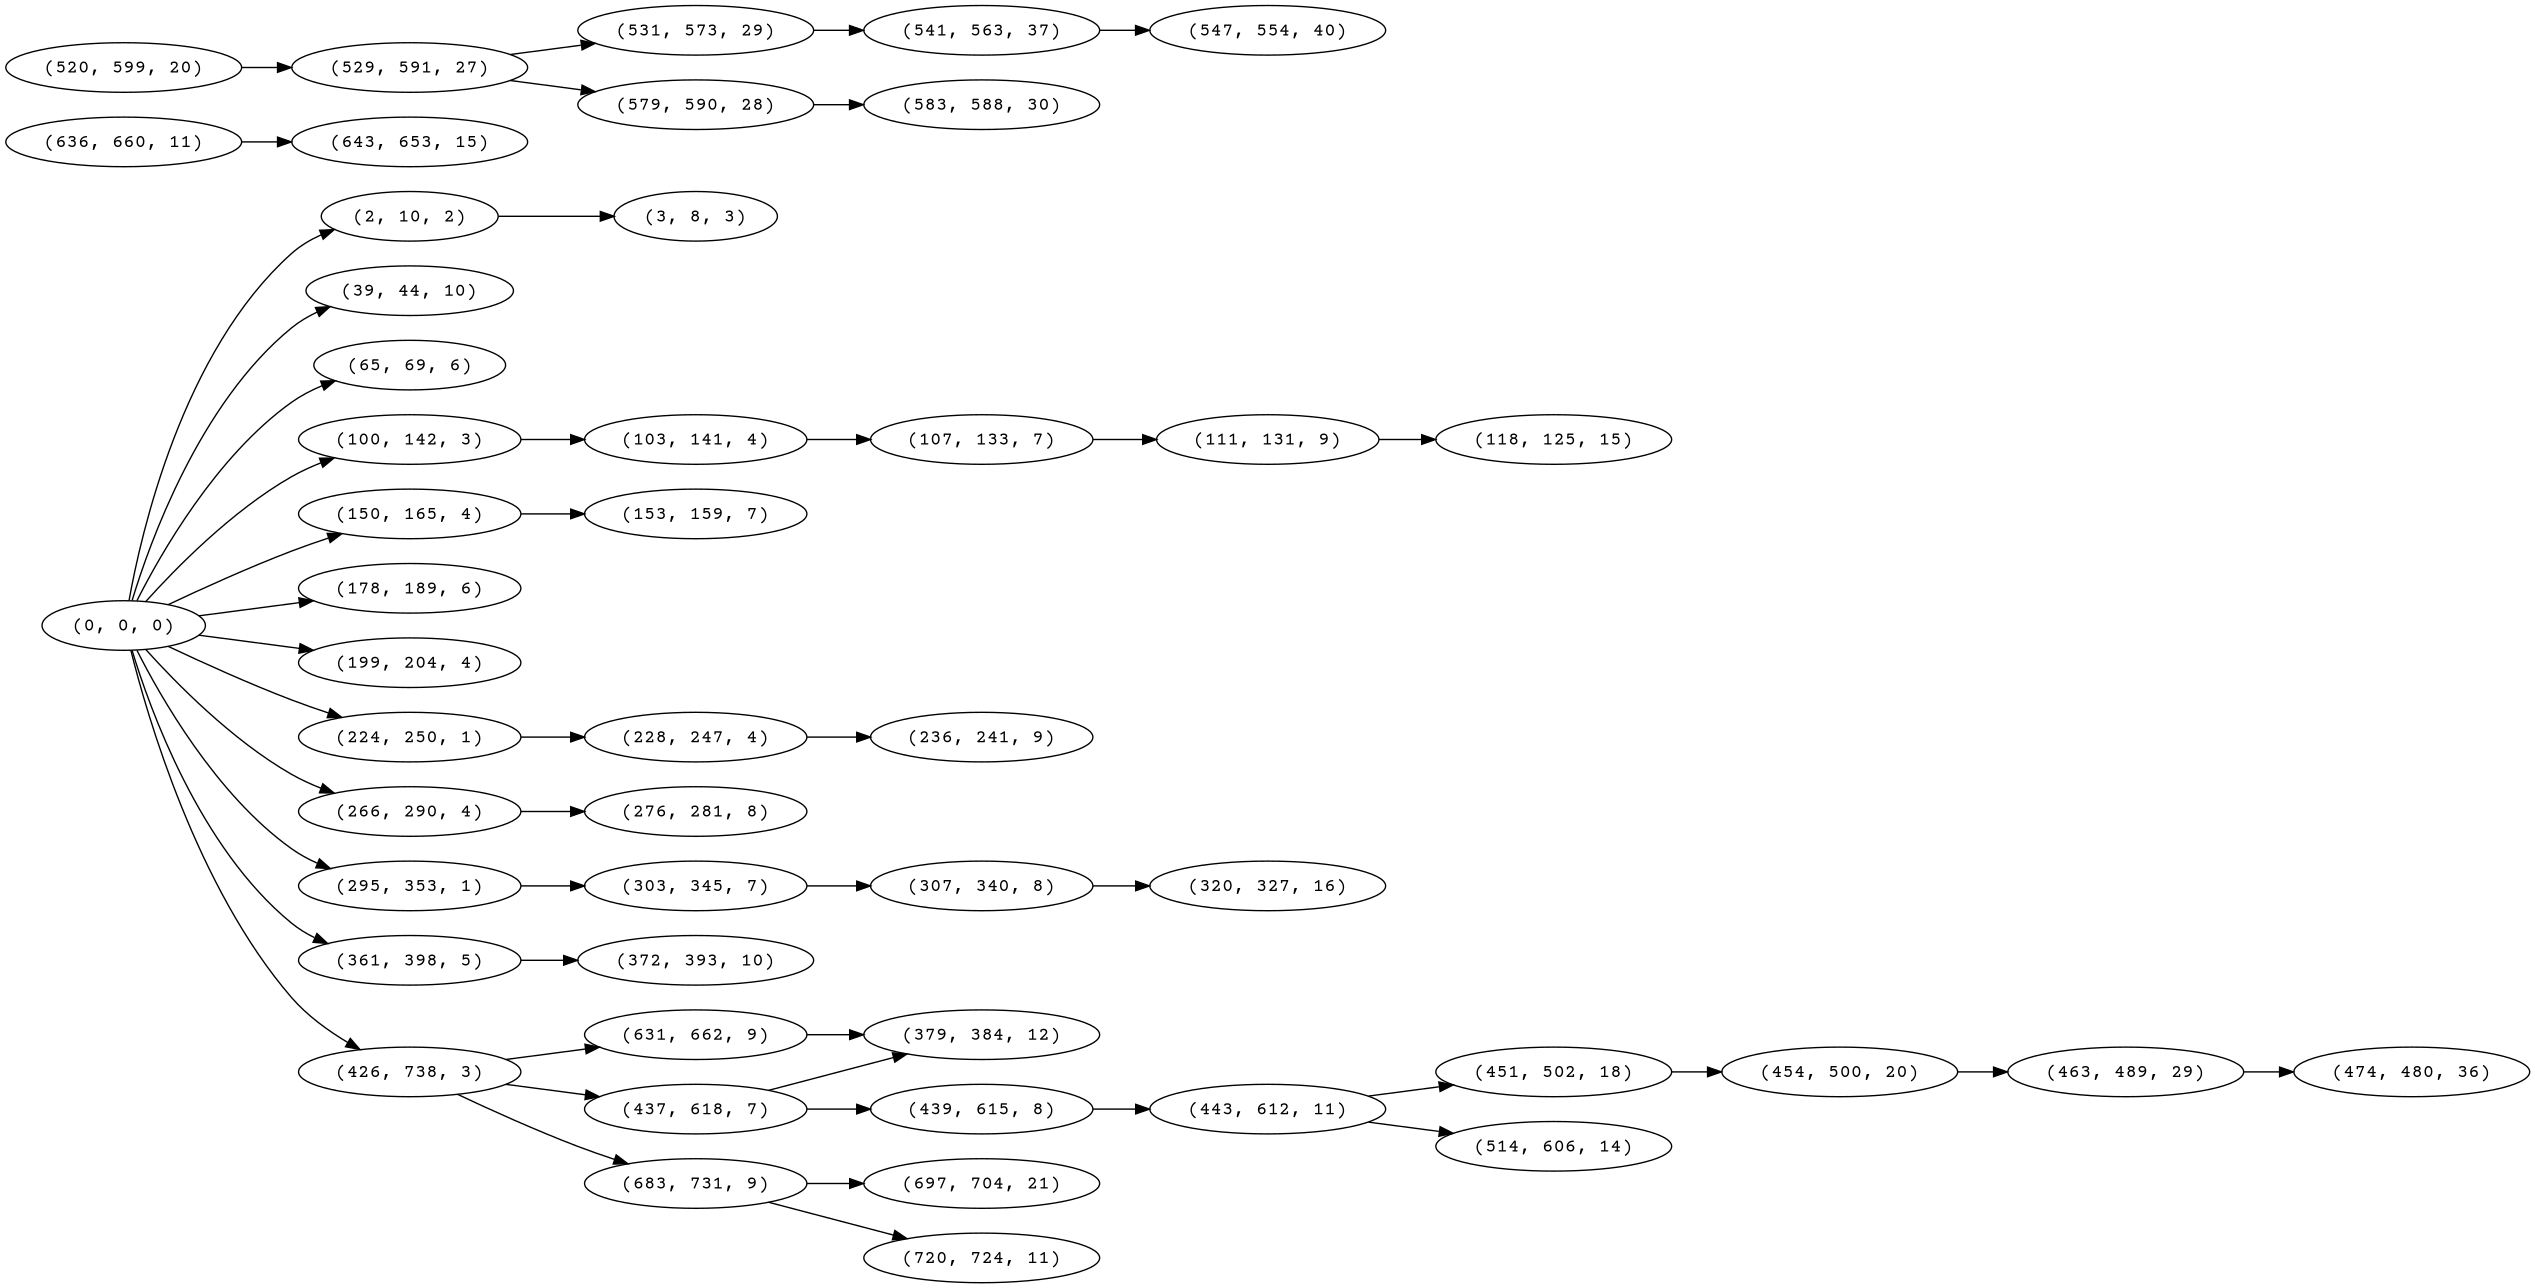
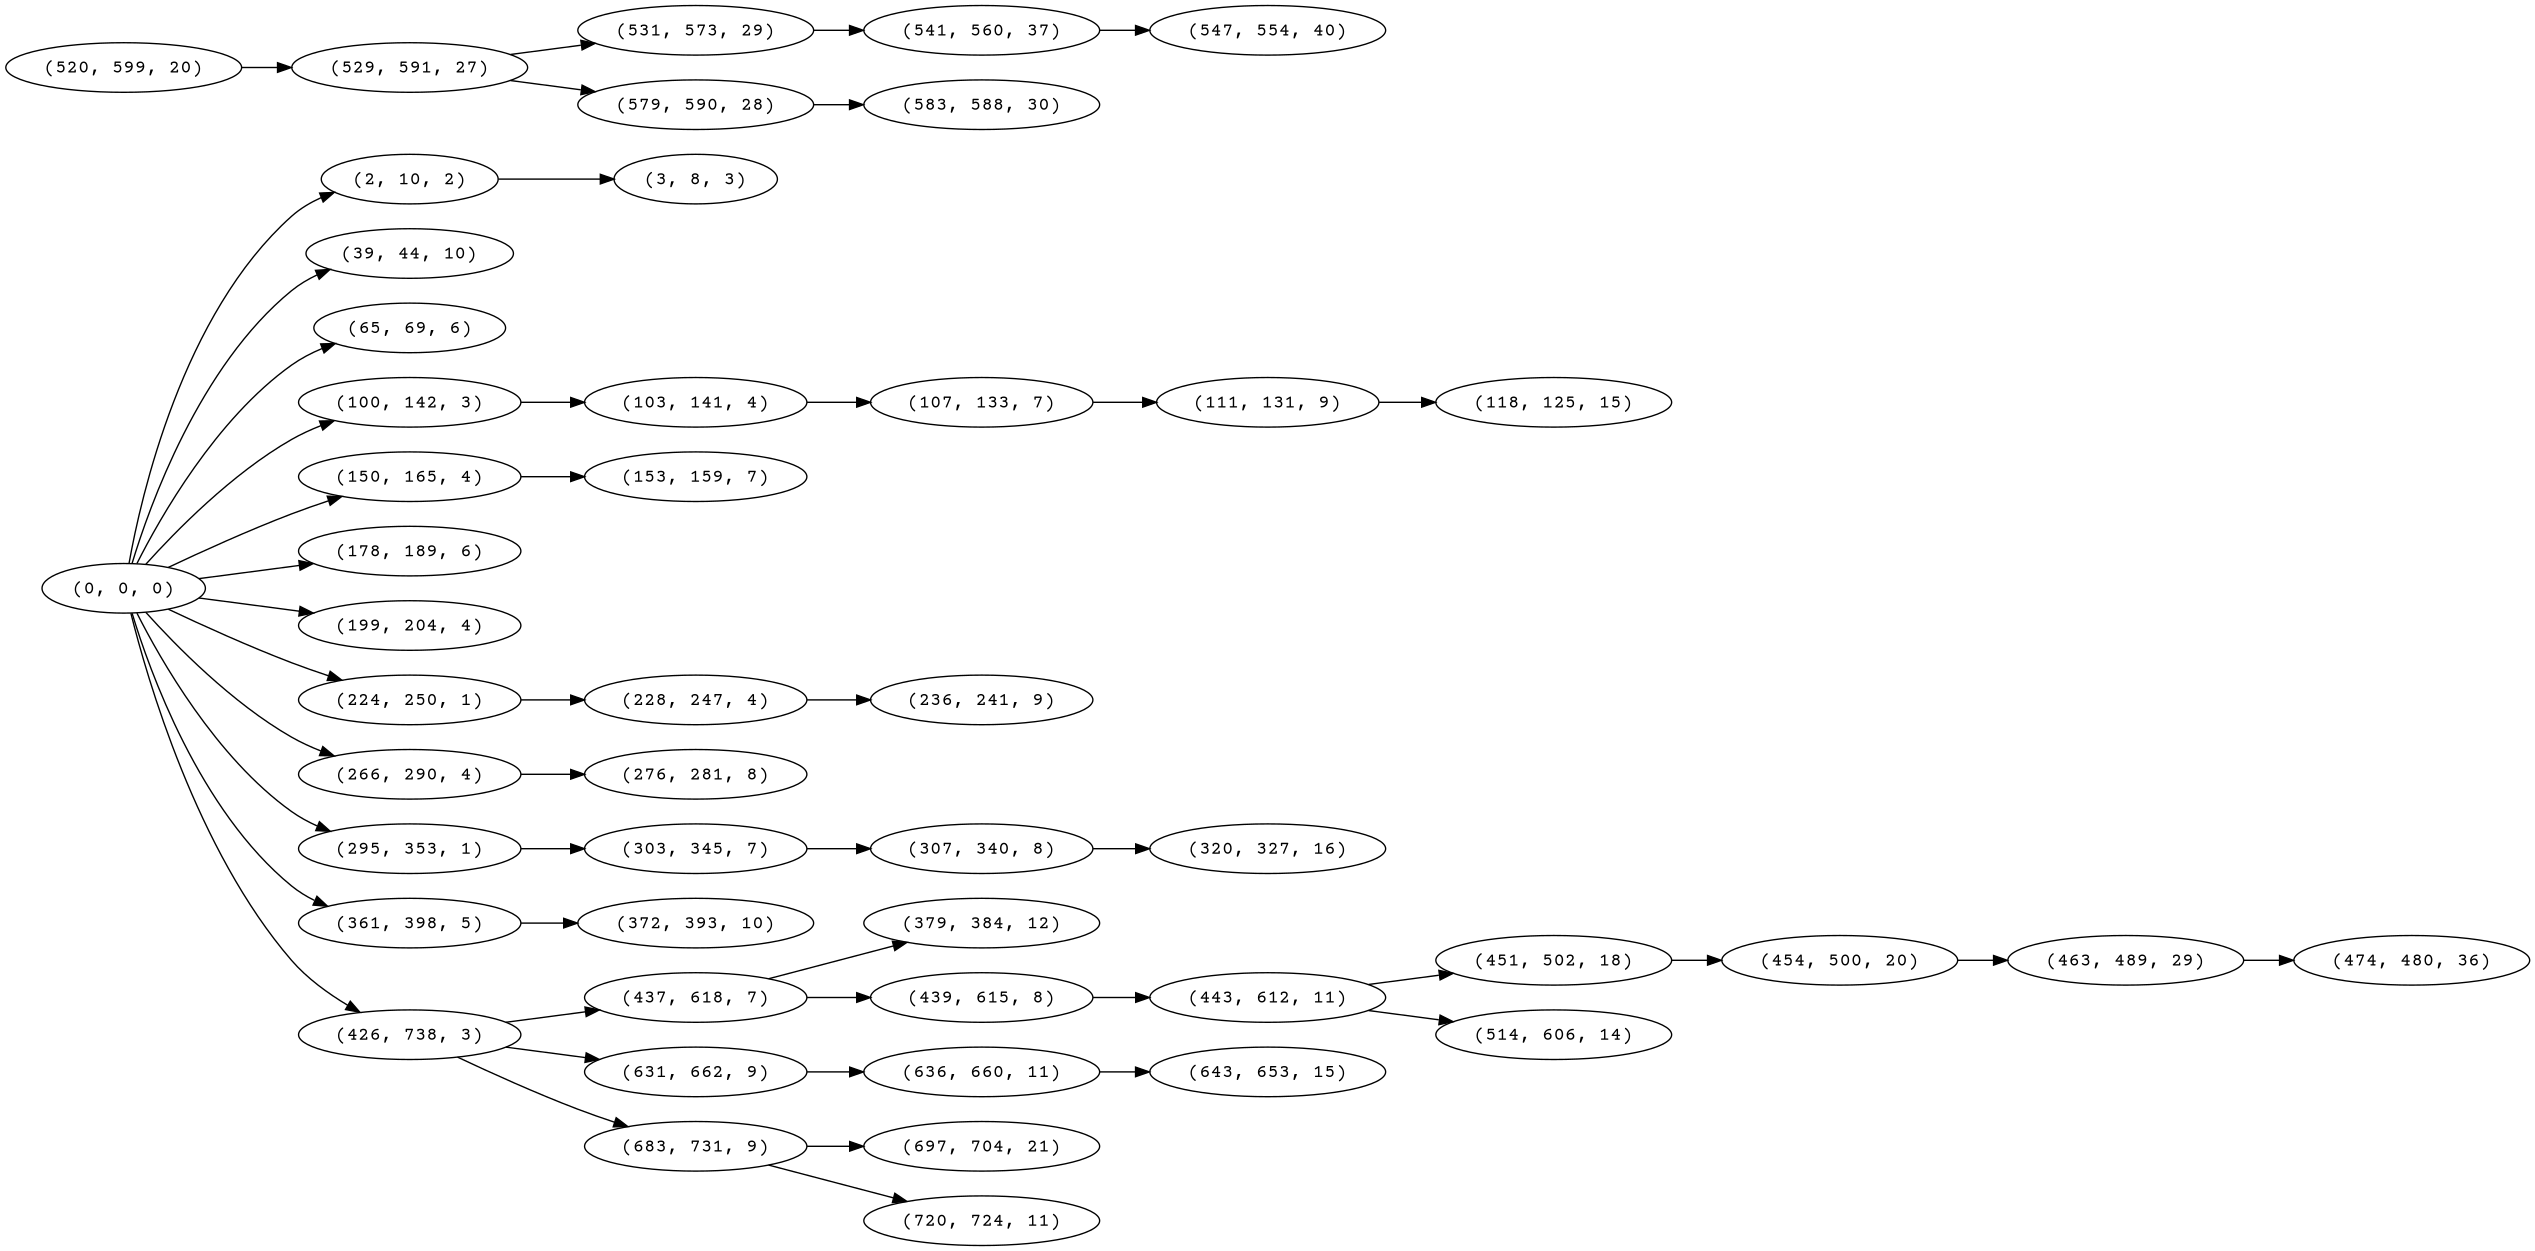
(982, 30) -> (982, 30)
(828, 1035) -> (828, 1072)
